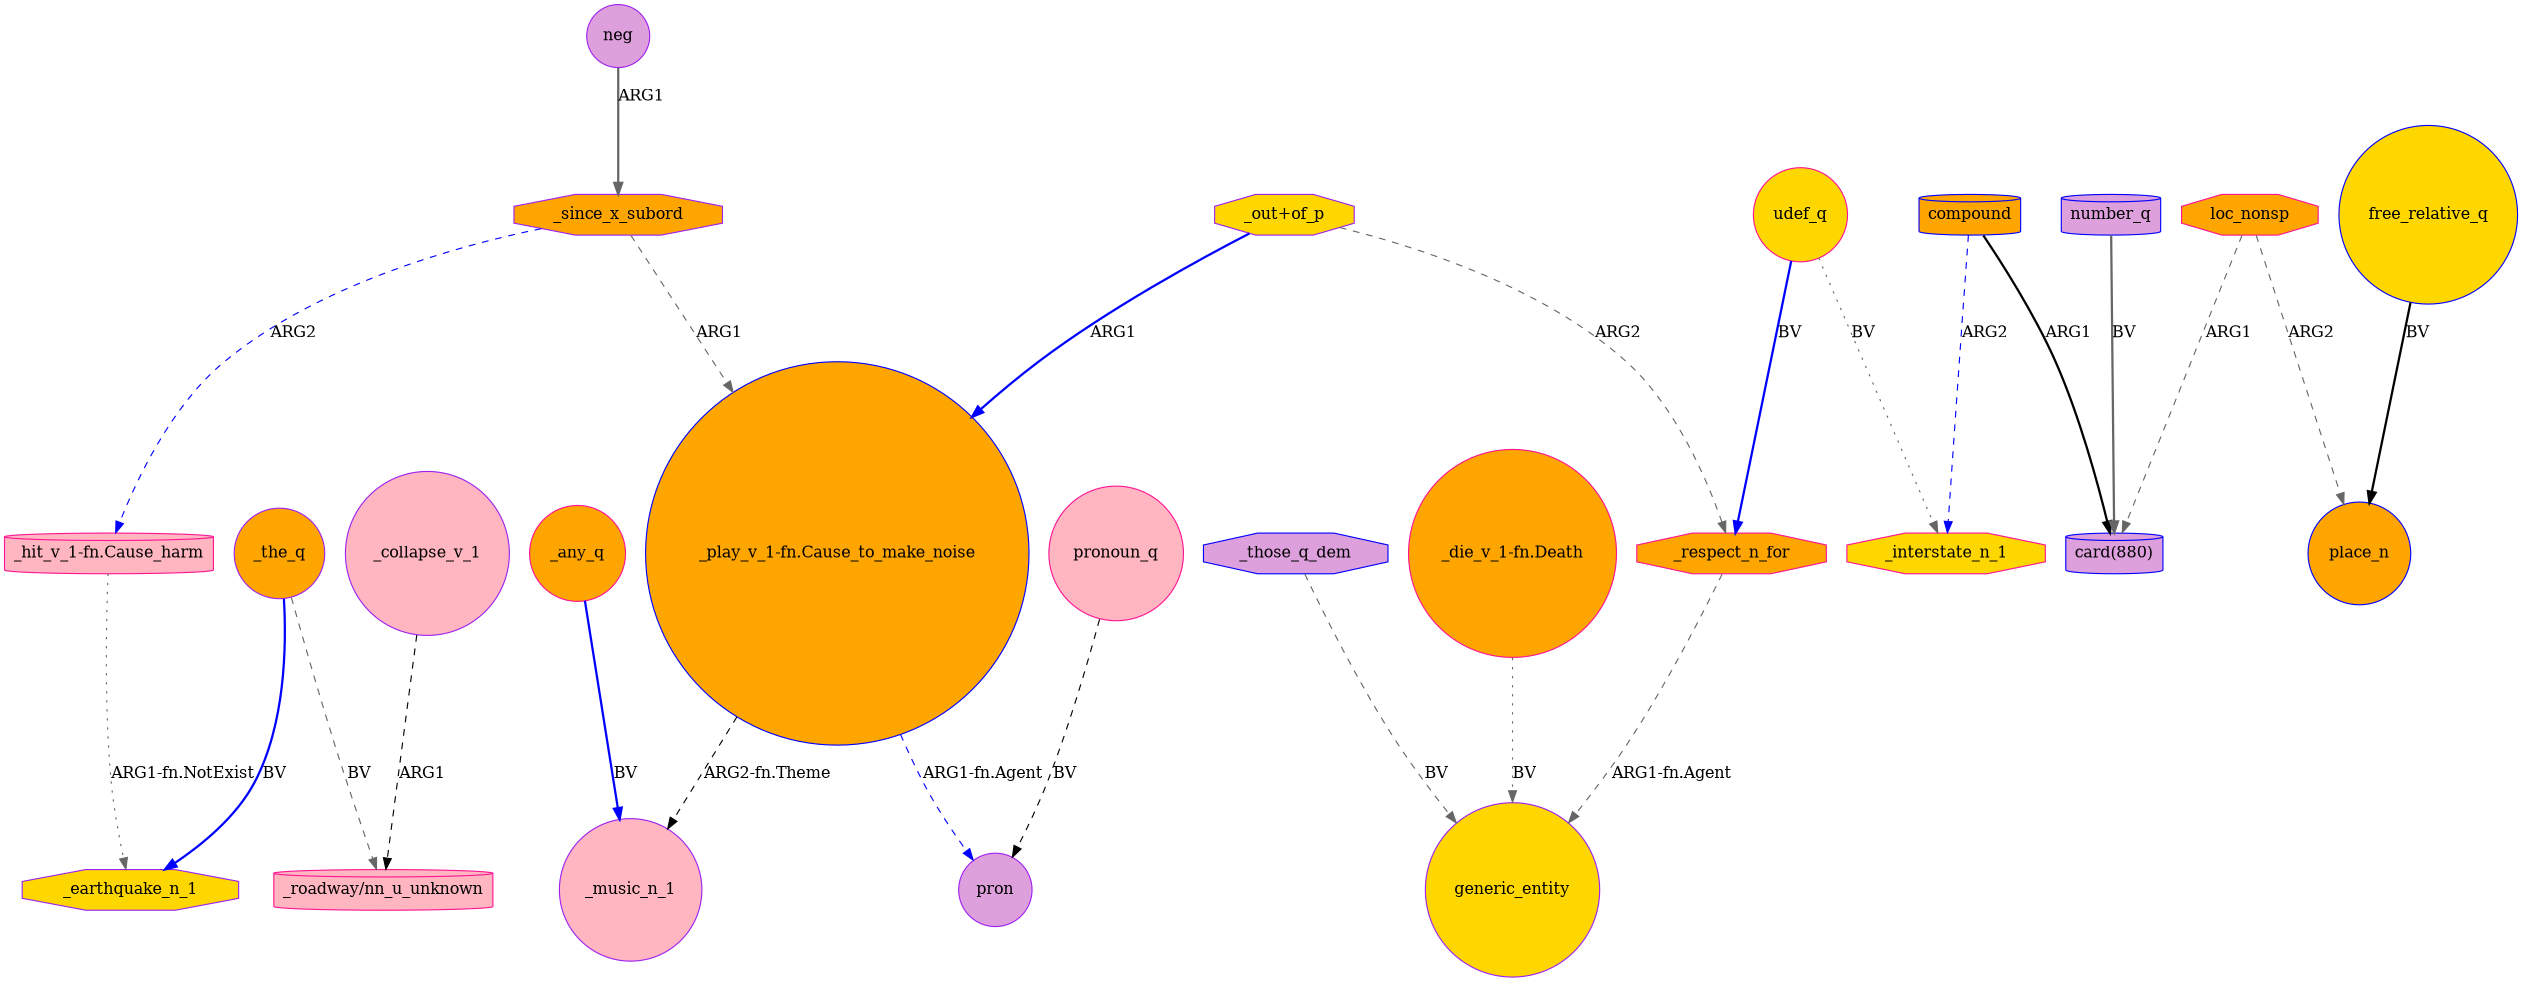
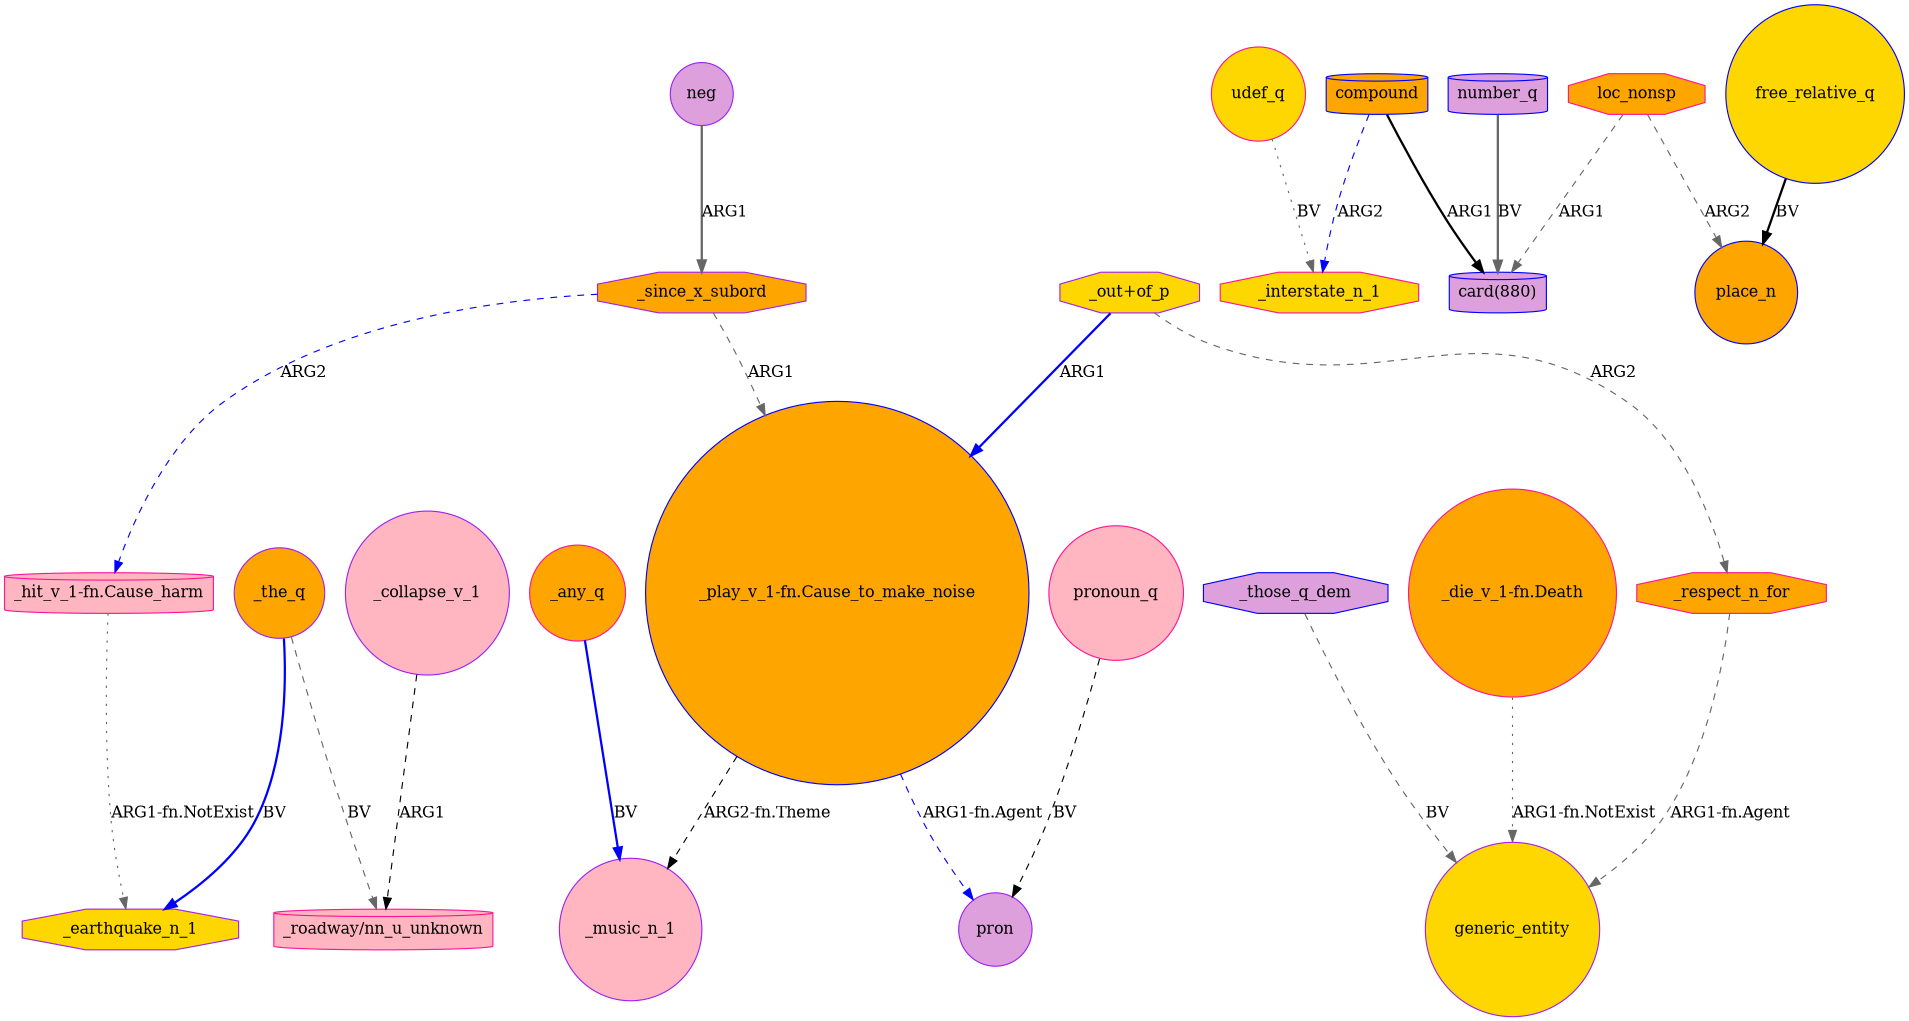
(1765, 391) -> none
(1524, 774) -> (1584, 813)
